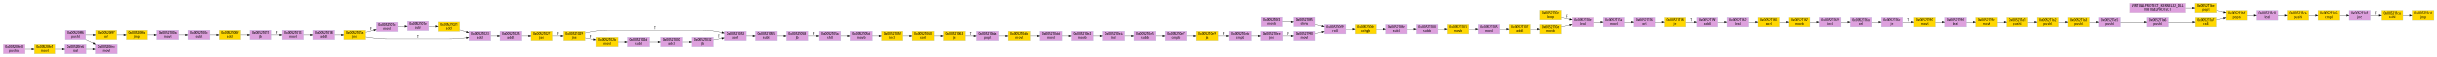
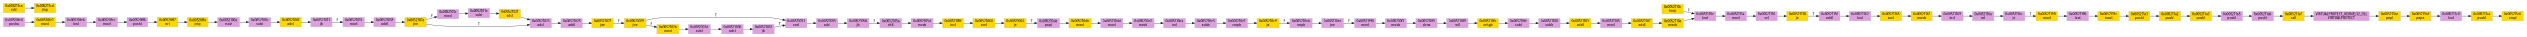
(2360, 15) -> none
(2220, 19) -> (2308, 16)
(1458, 29) -> (1580, 23)
(1318, 33) -> (1379, 23)
(90, 41) -> (121, 22)
